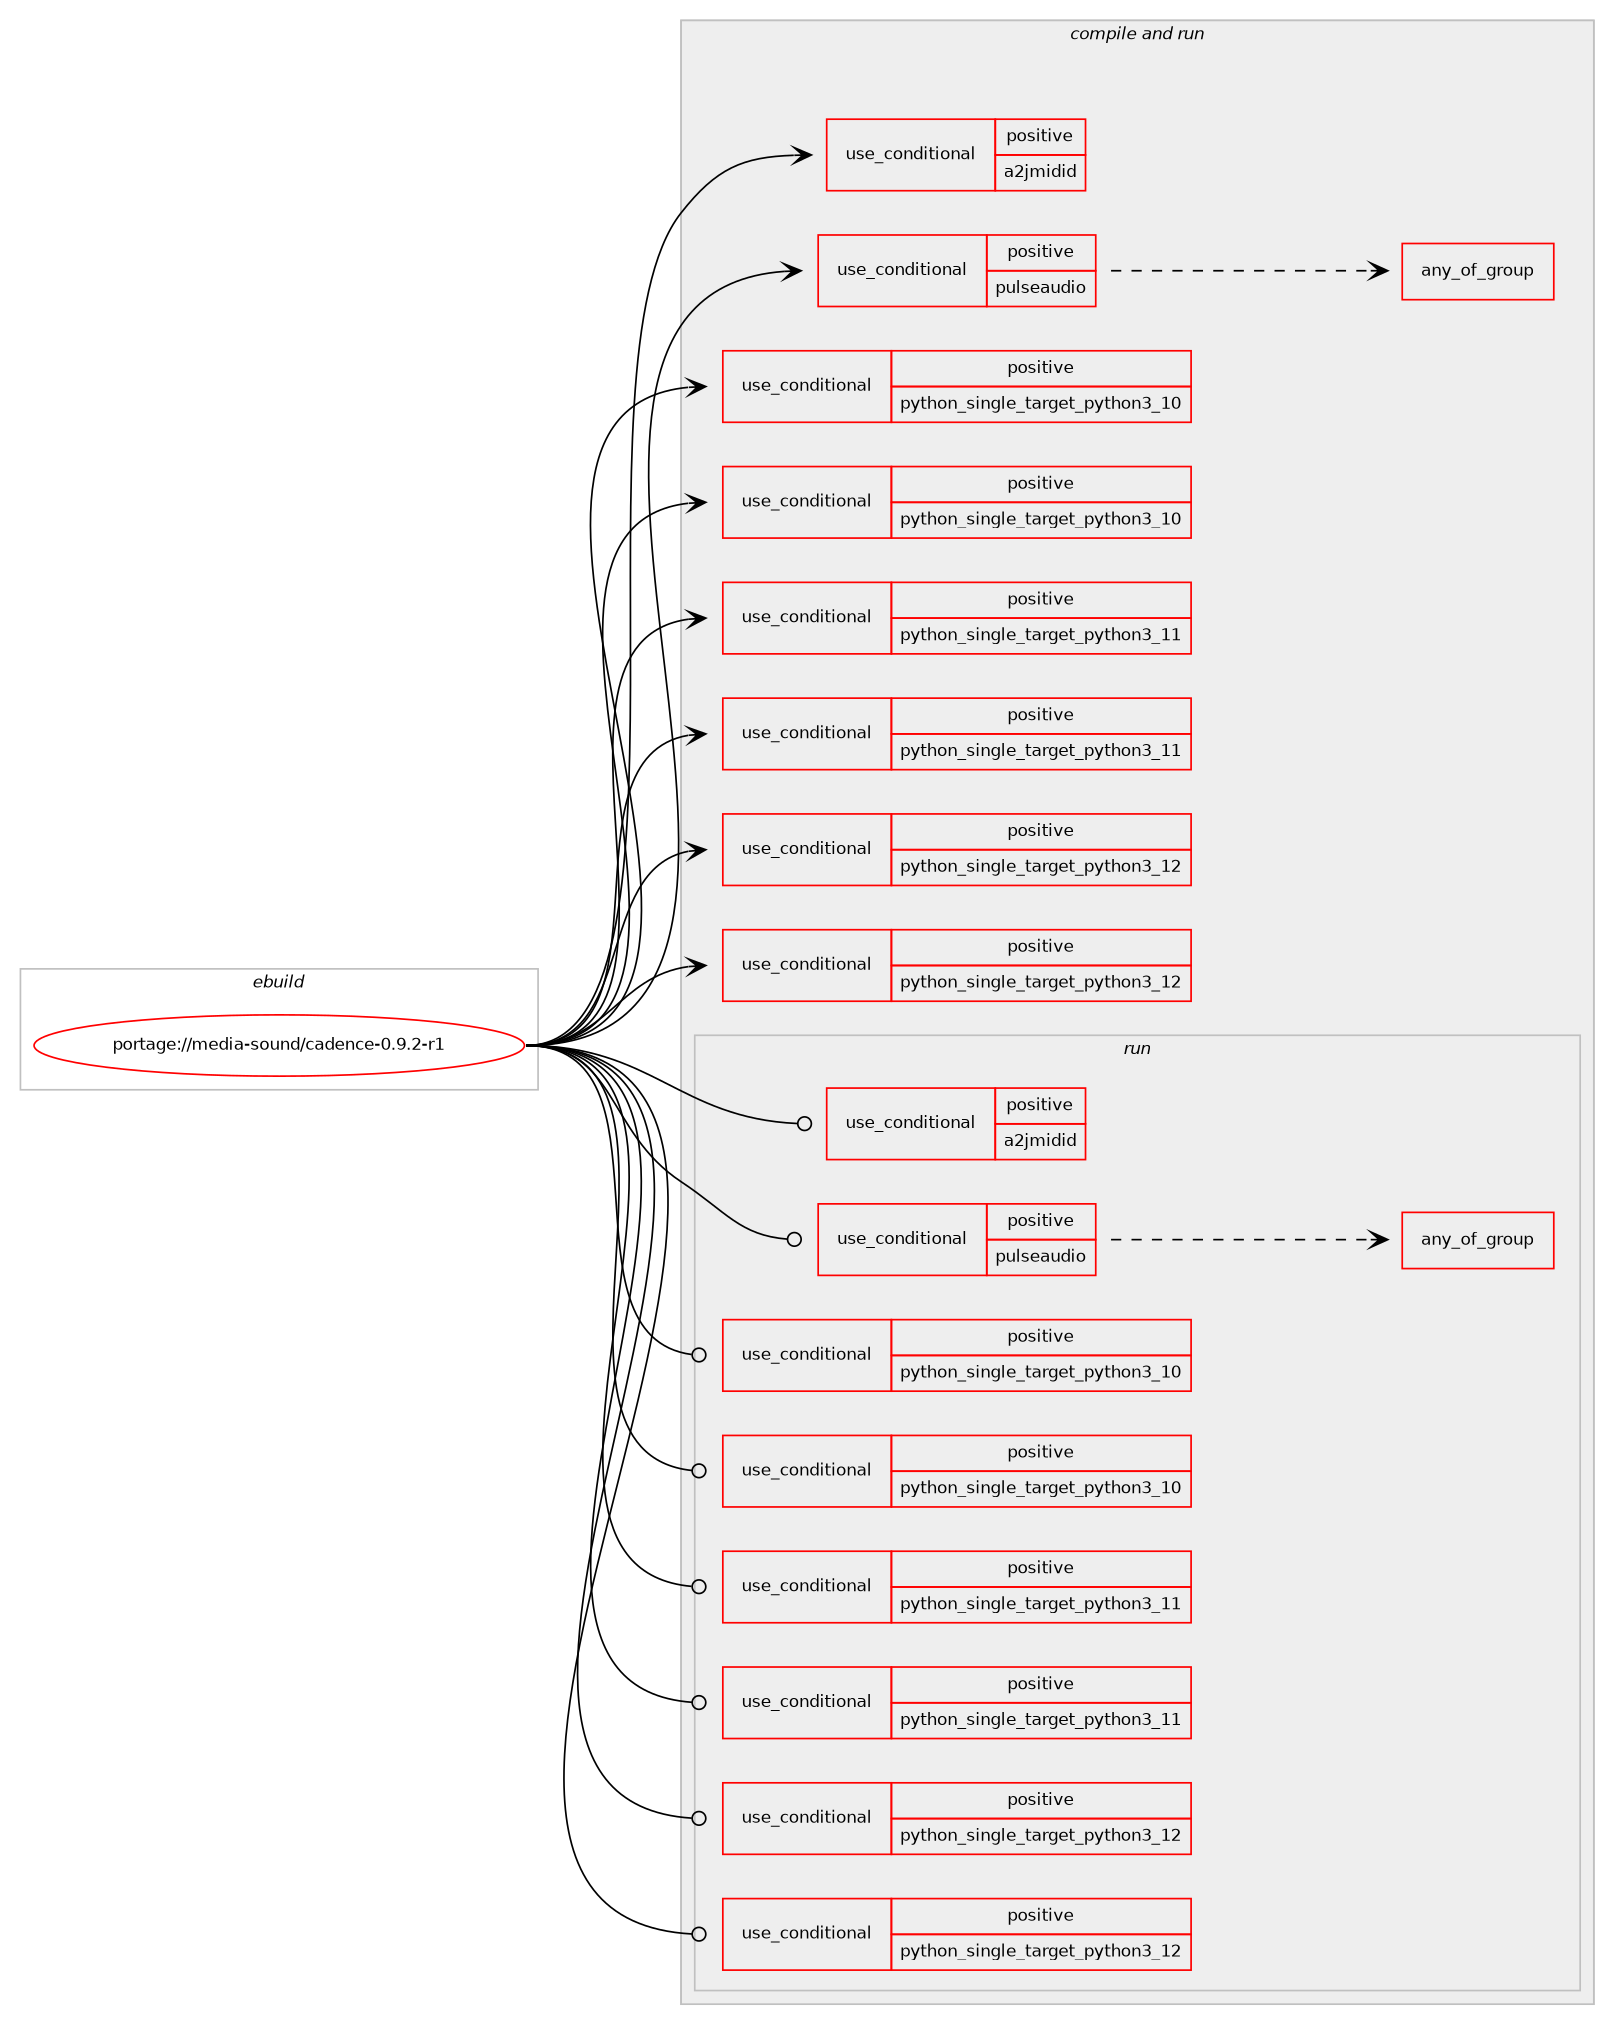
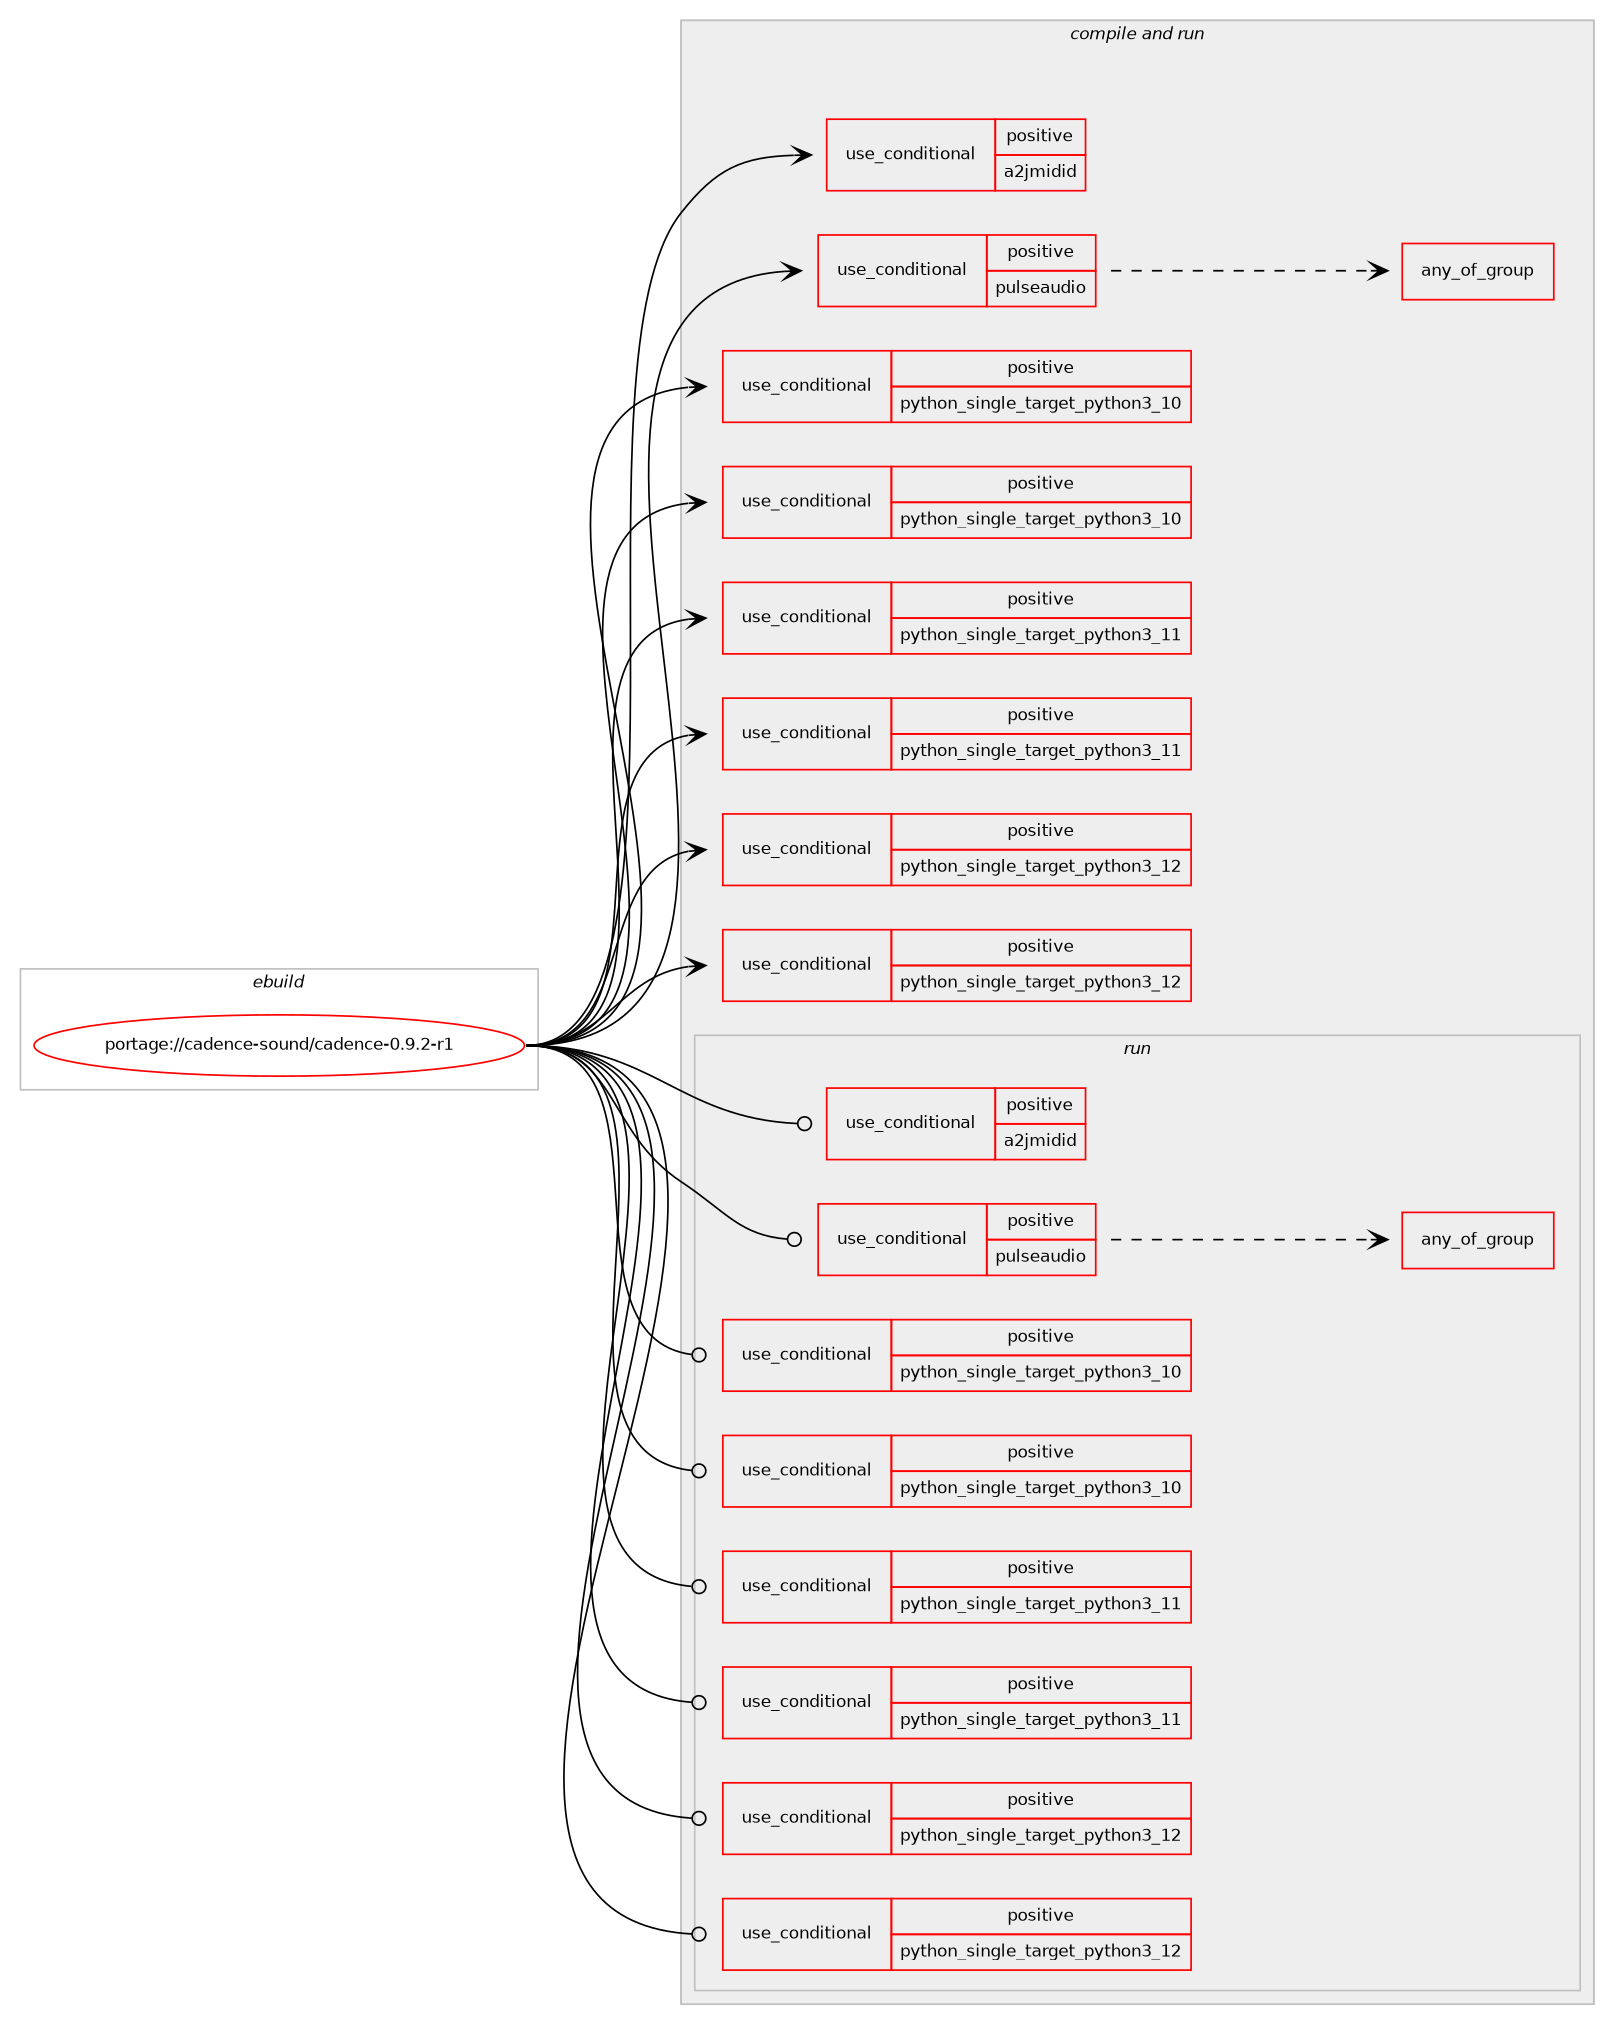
(279, 1046) -> (279, 1046)
